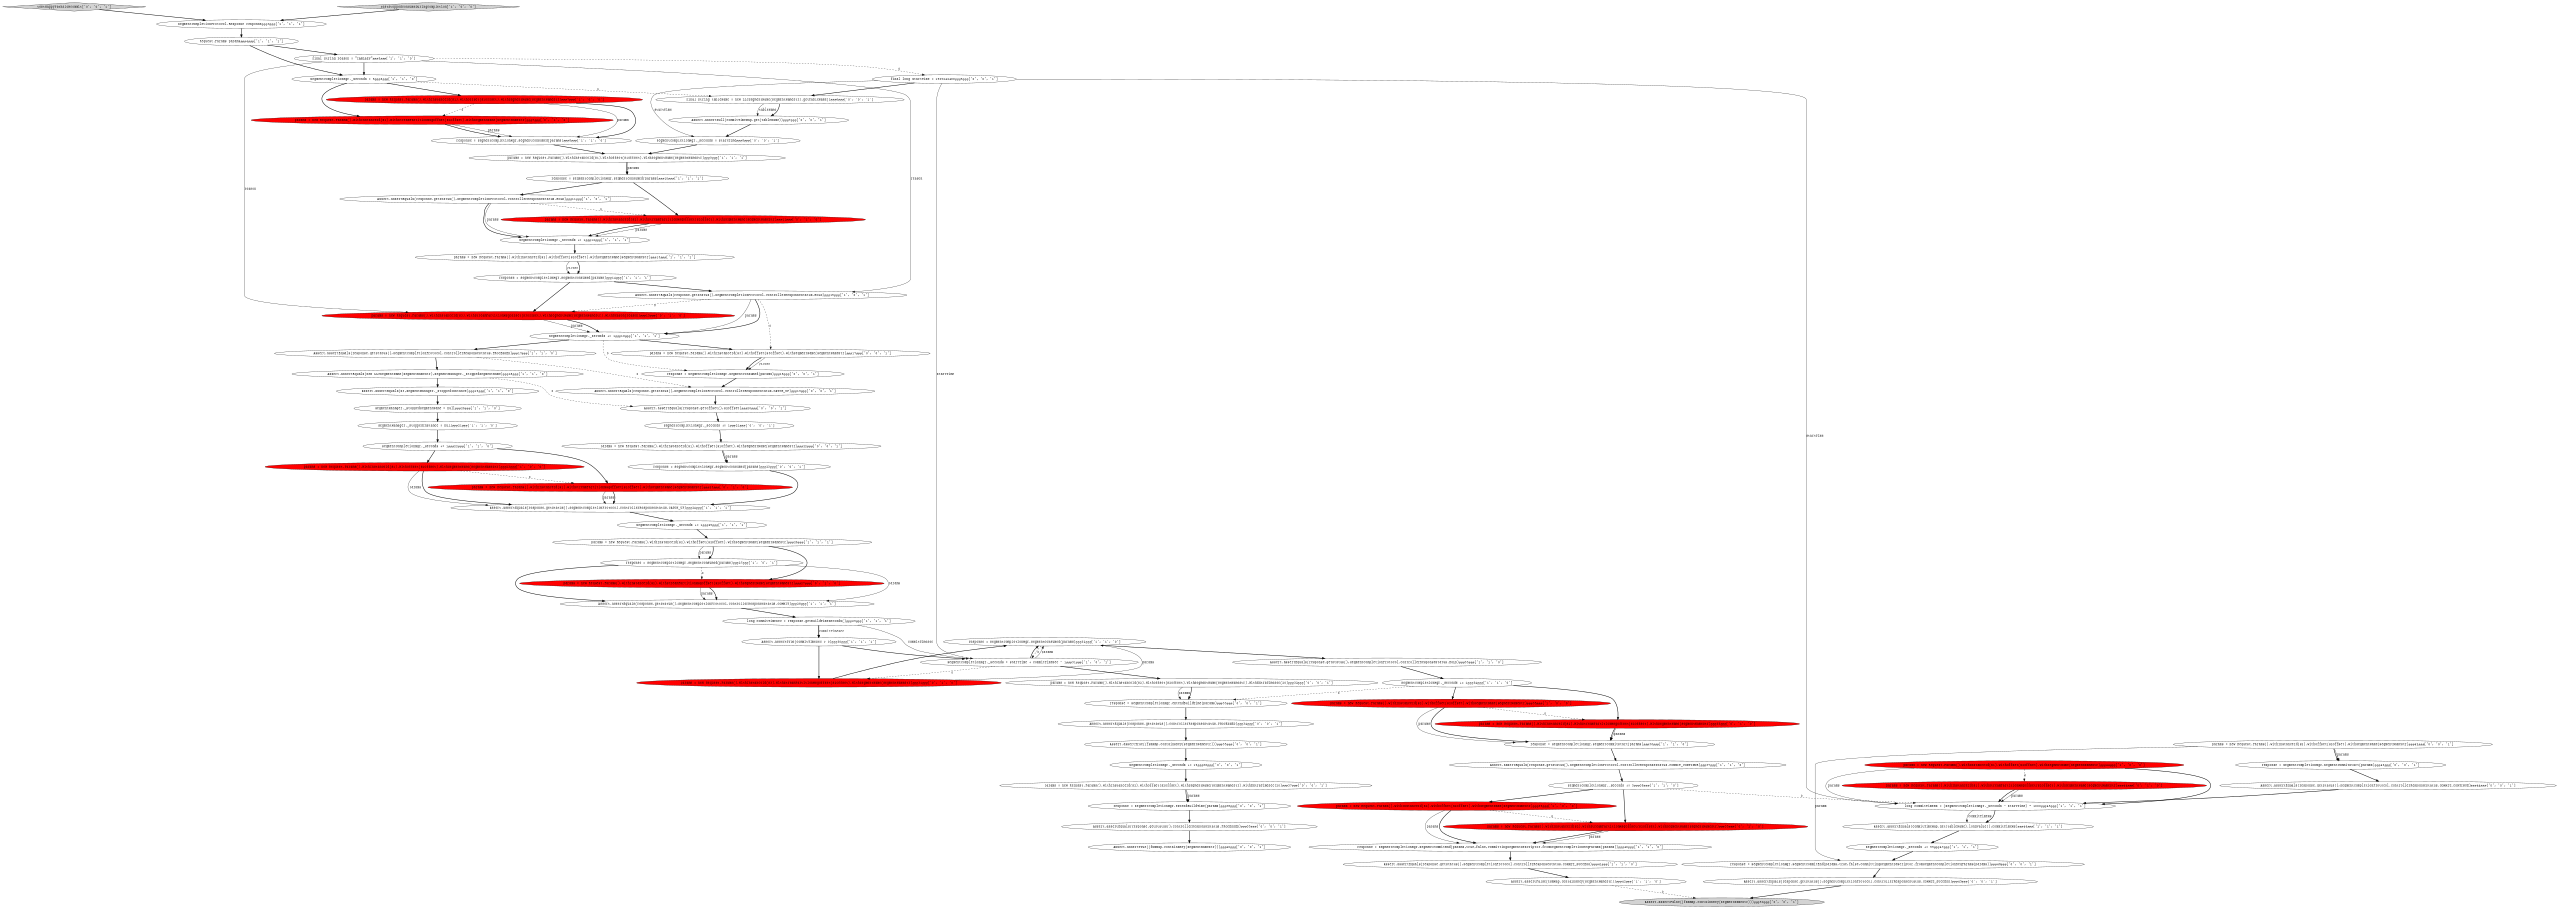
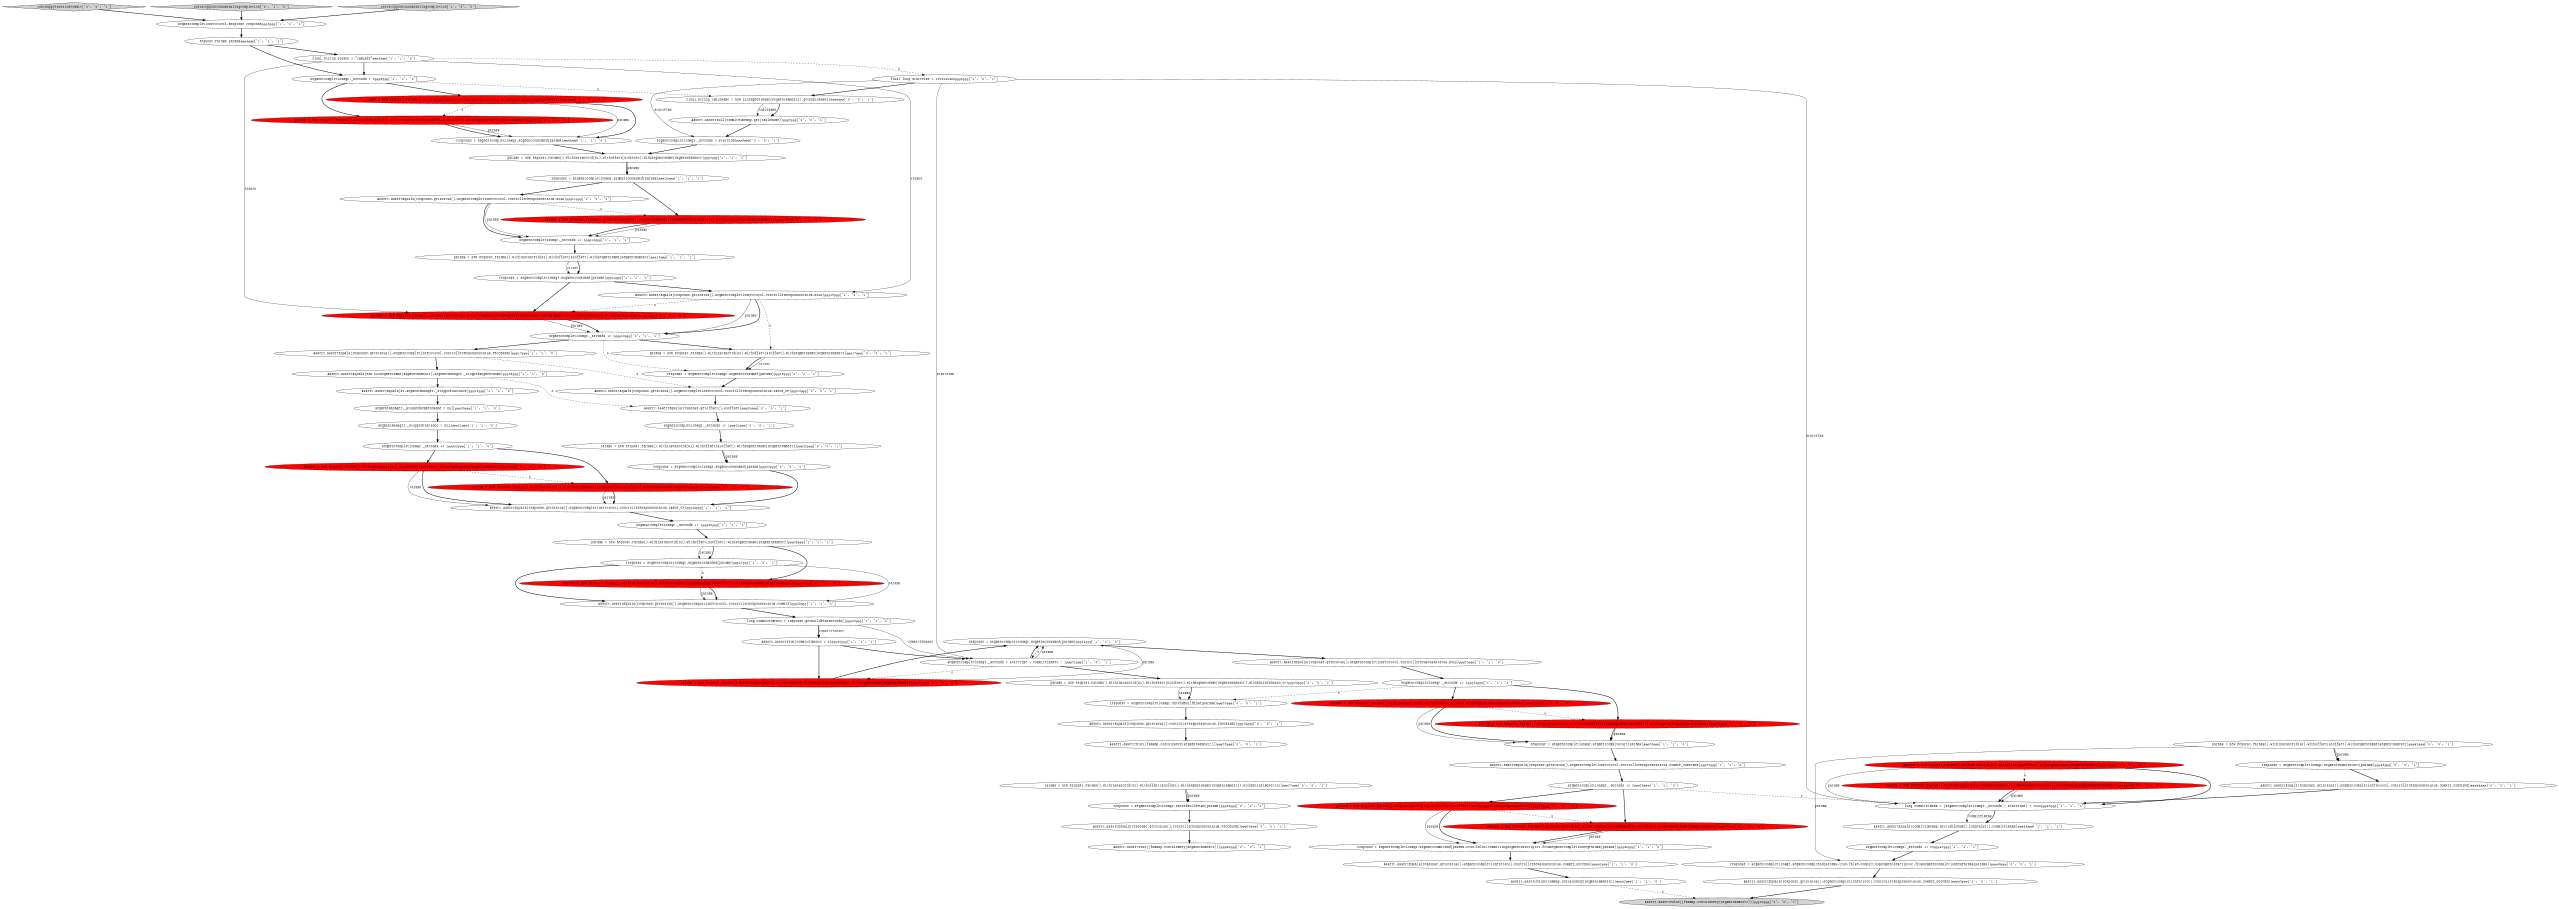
none -> (241, 7)
(1186, 765) -> none
